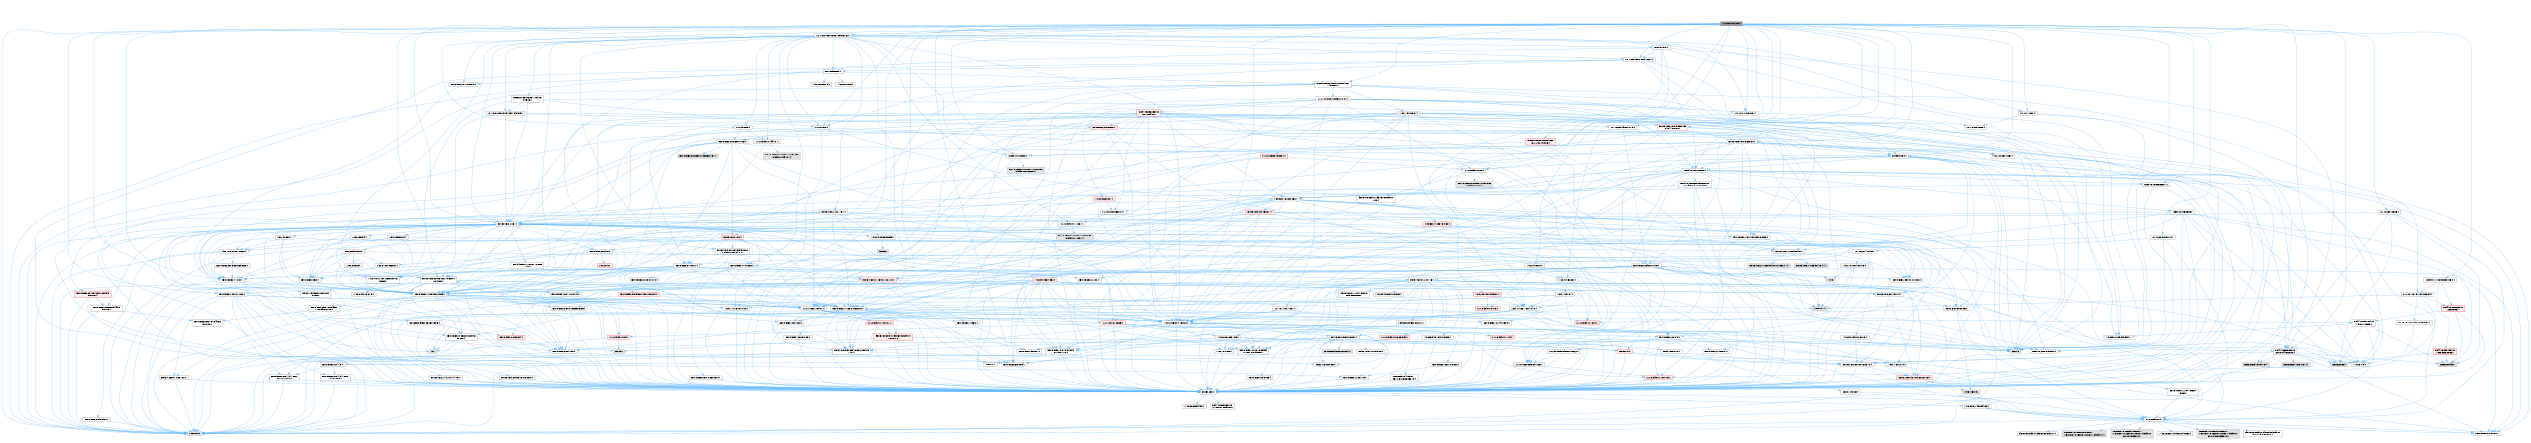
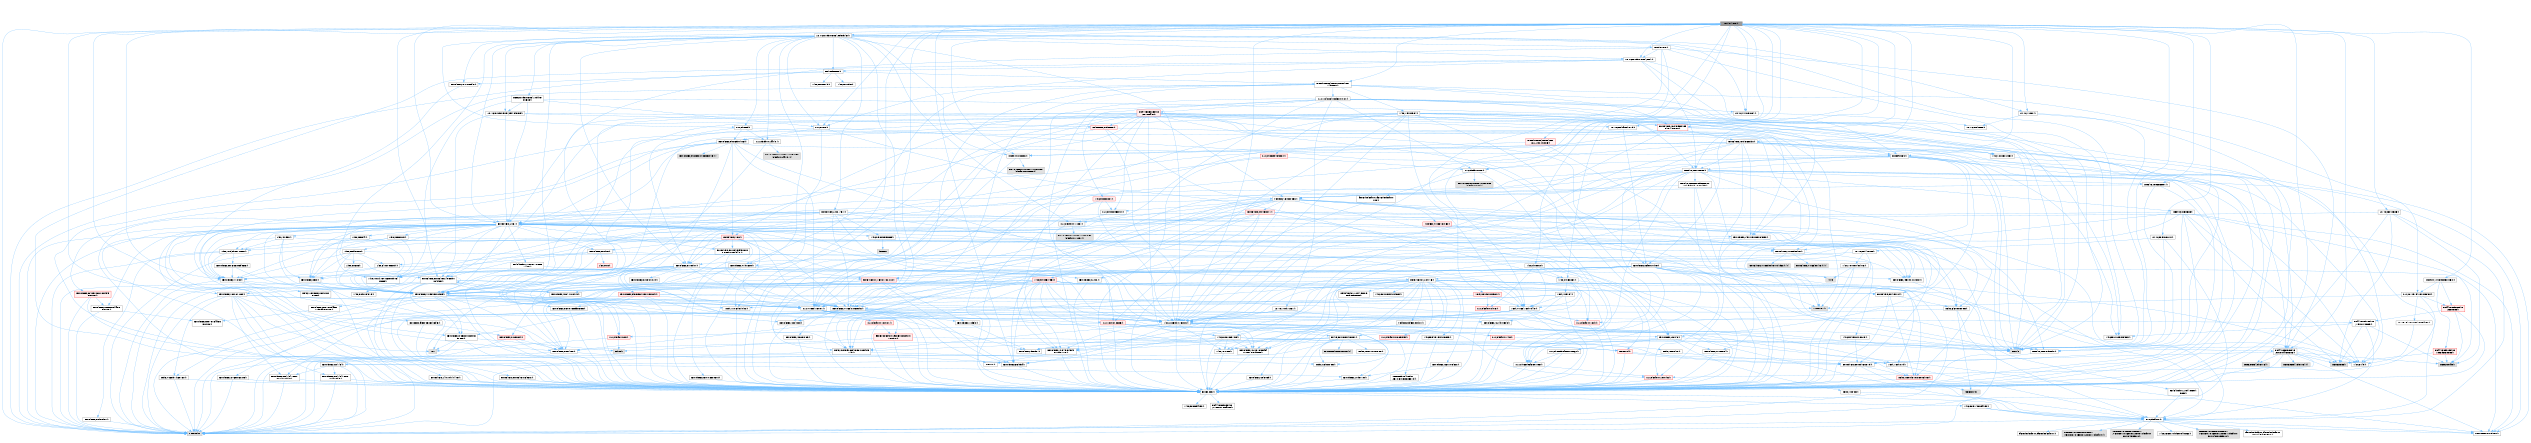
(1731, 24) -> (1731, 24)
none -> (233, 378)
(1971, 392) -> (1971, 392)
